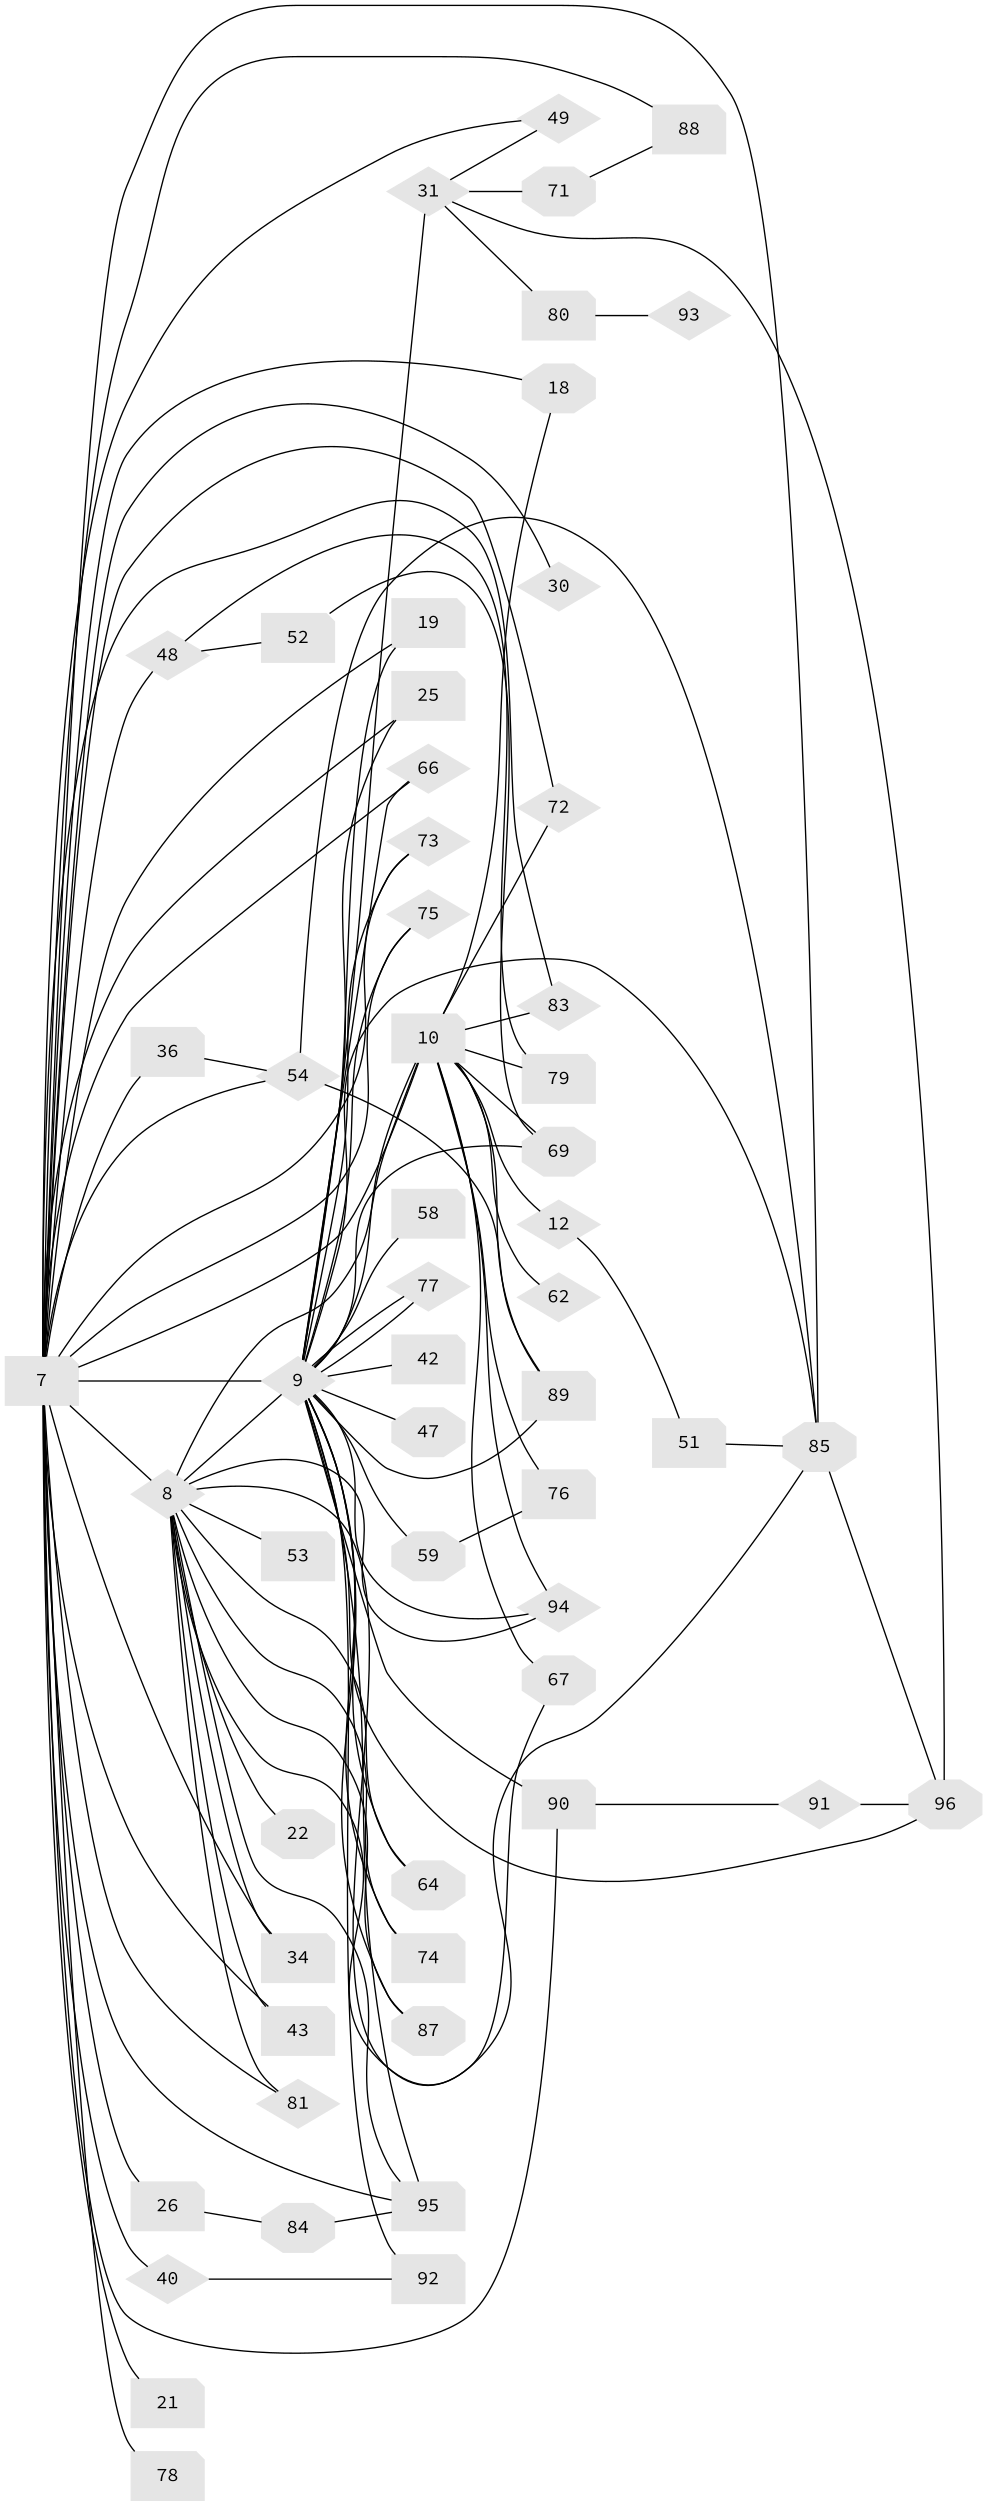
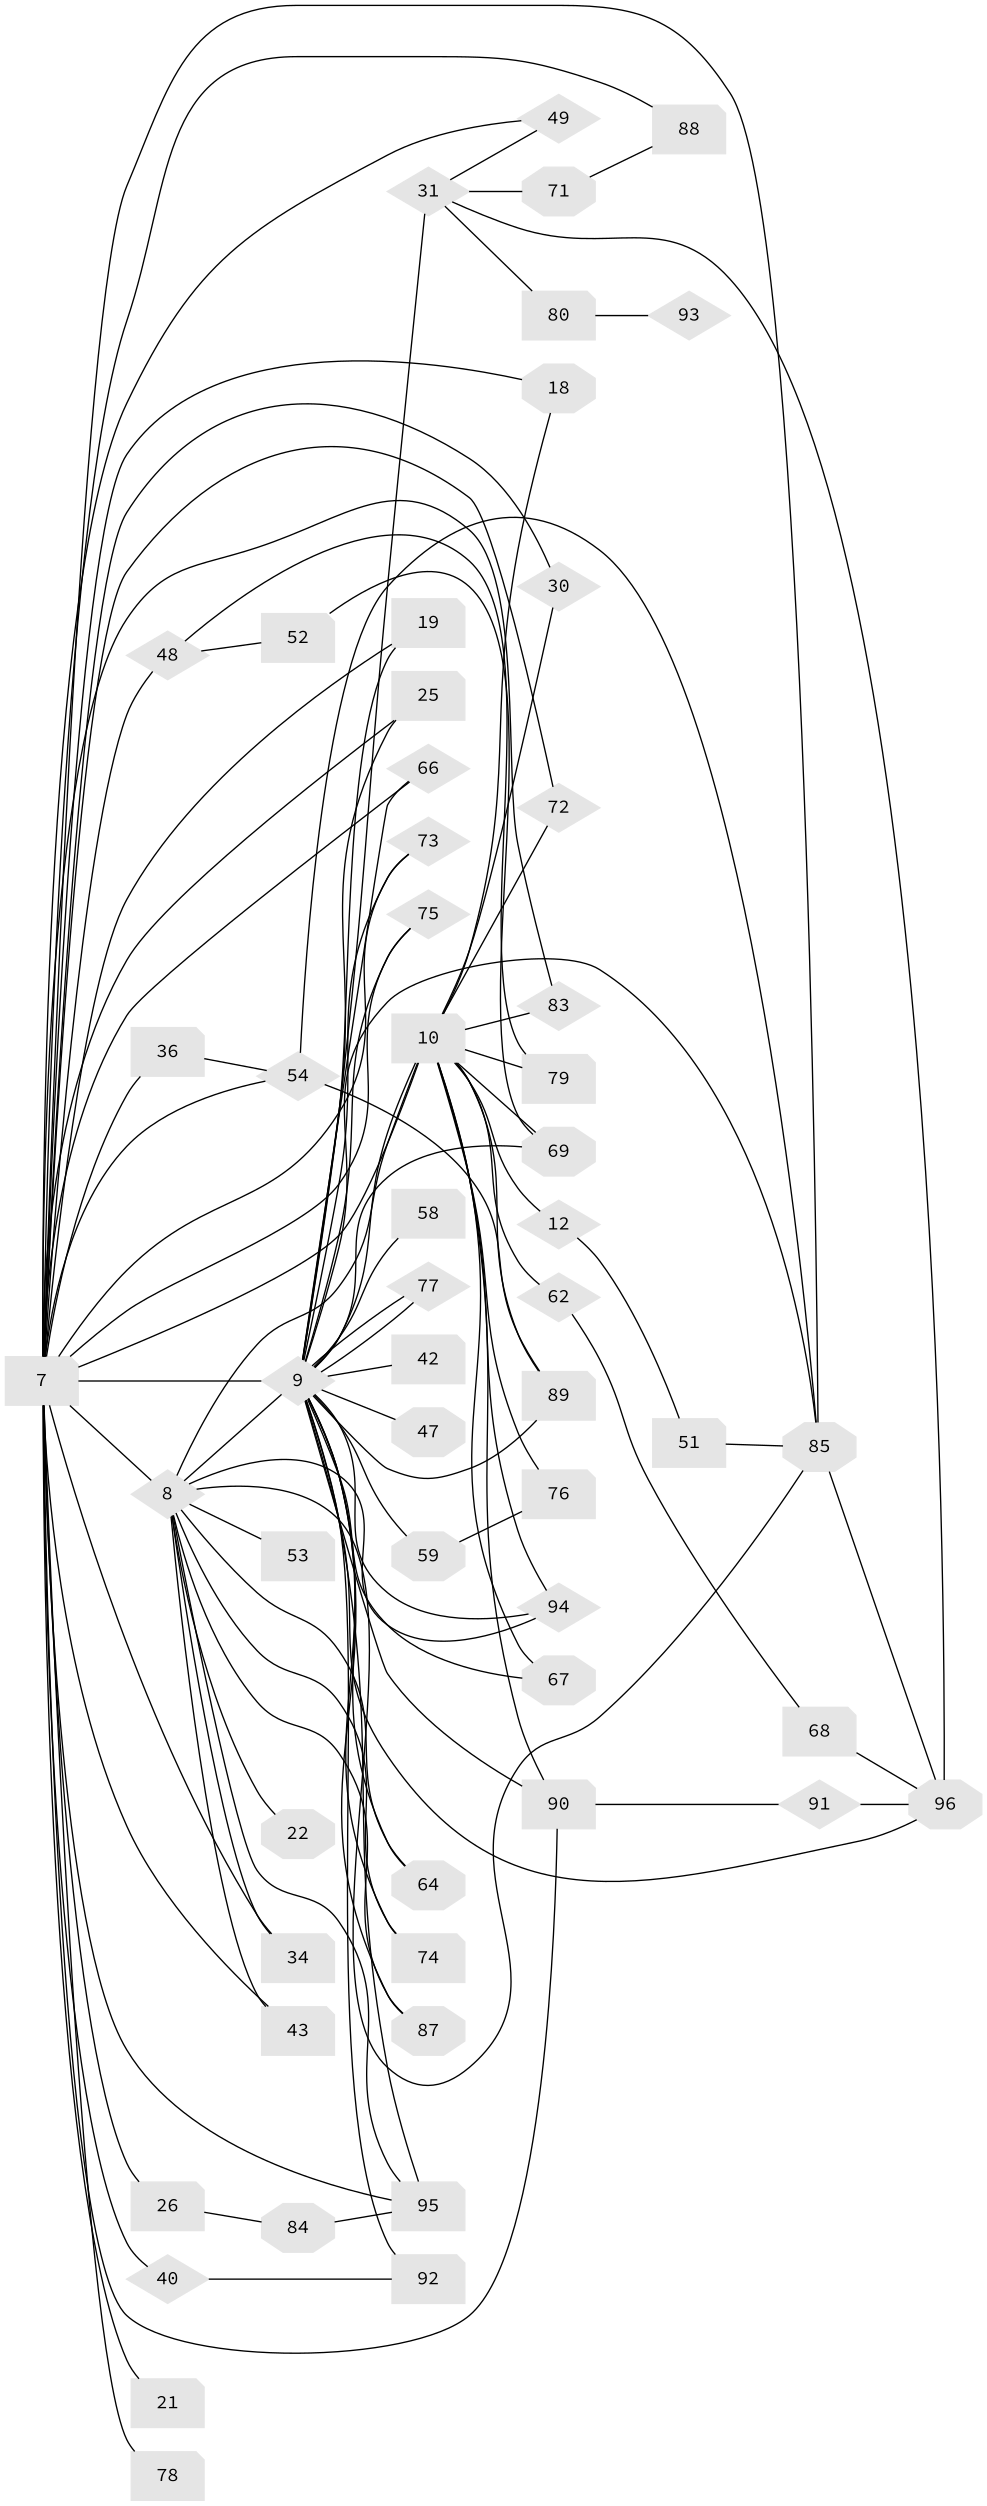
none -> (521, 752)
none -> (487, 1441)
none -> (819, 1732)
(325, 1784) -> (420, 1649)
(298, 2104) -> none
